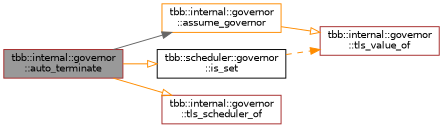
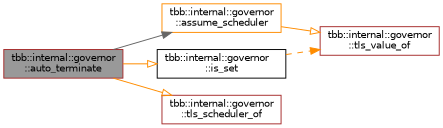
(222, 18) -> (222, 18)
(222, 64) -> (222, 64)
